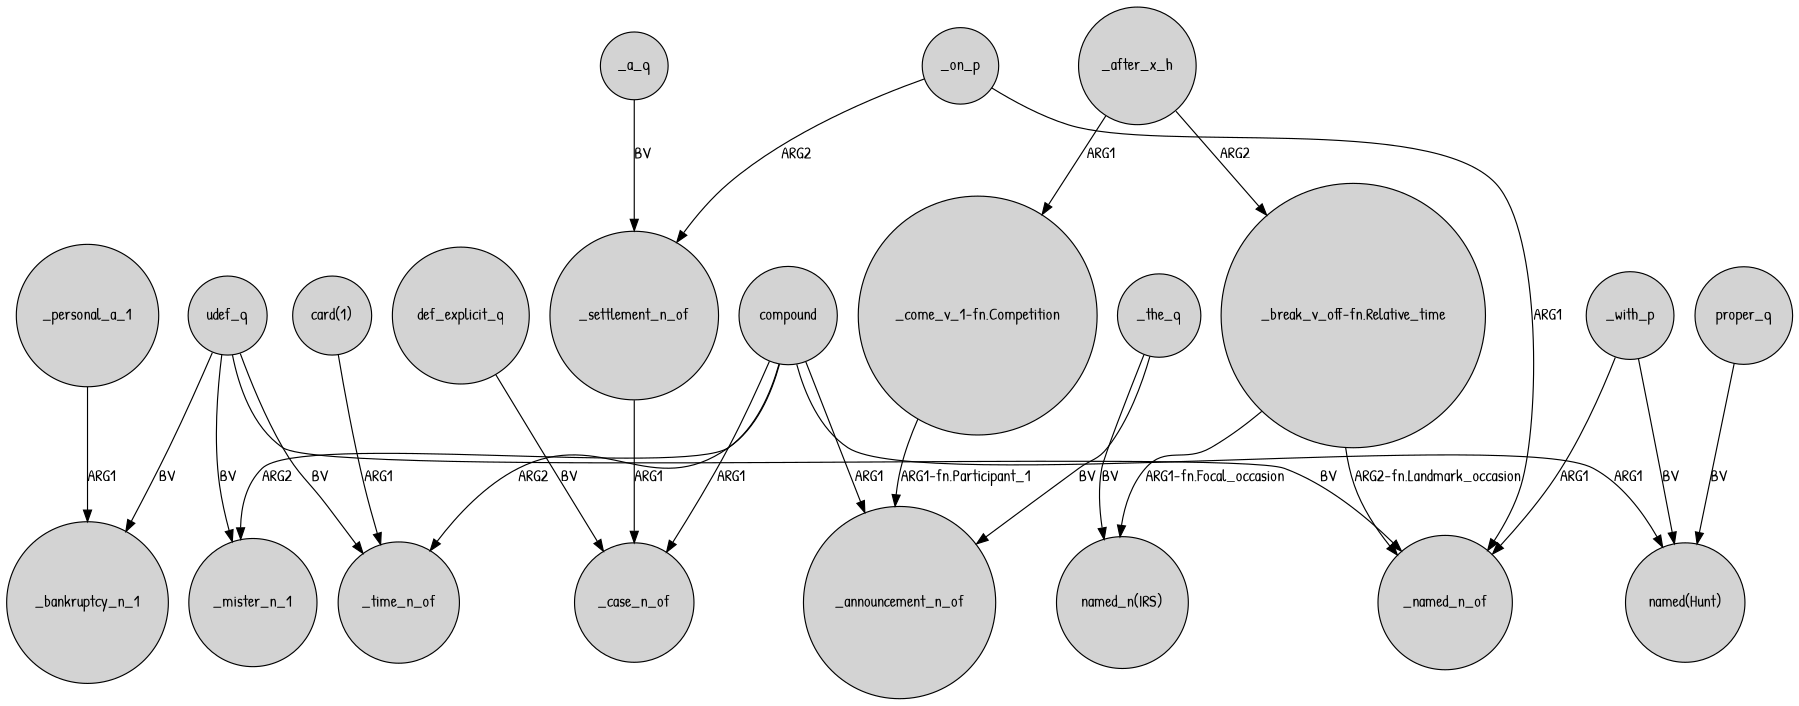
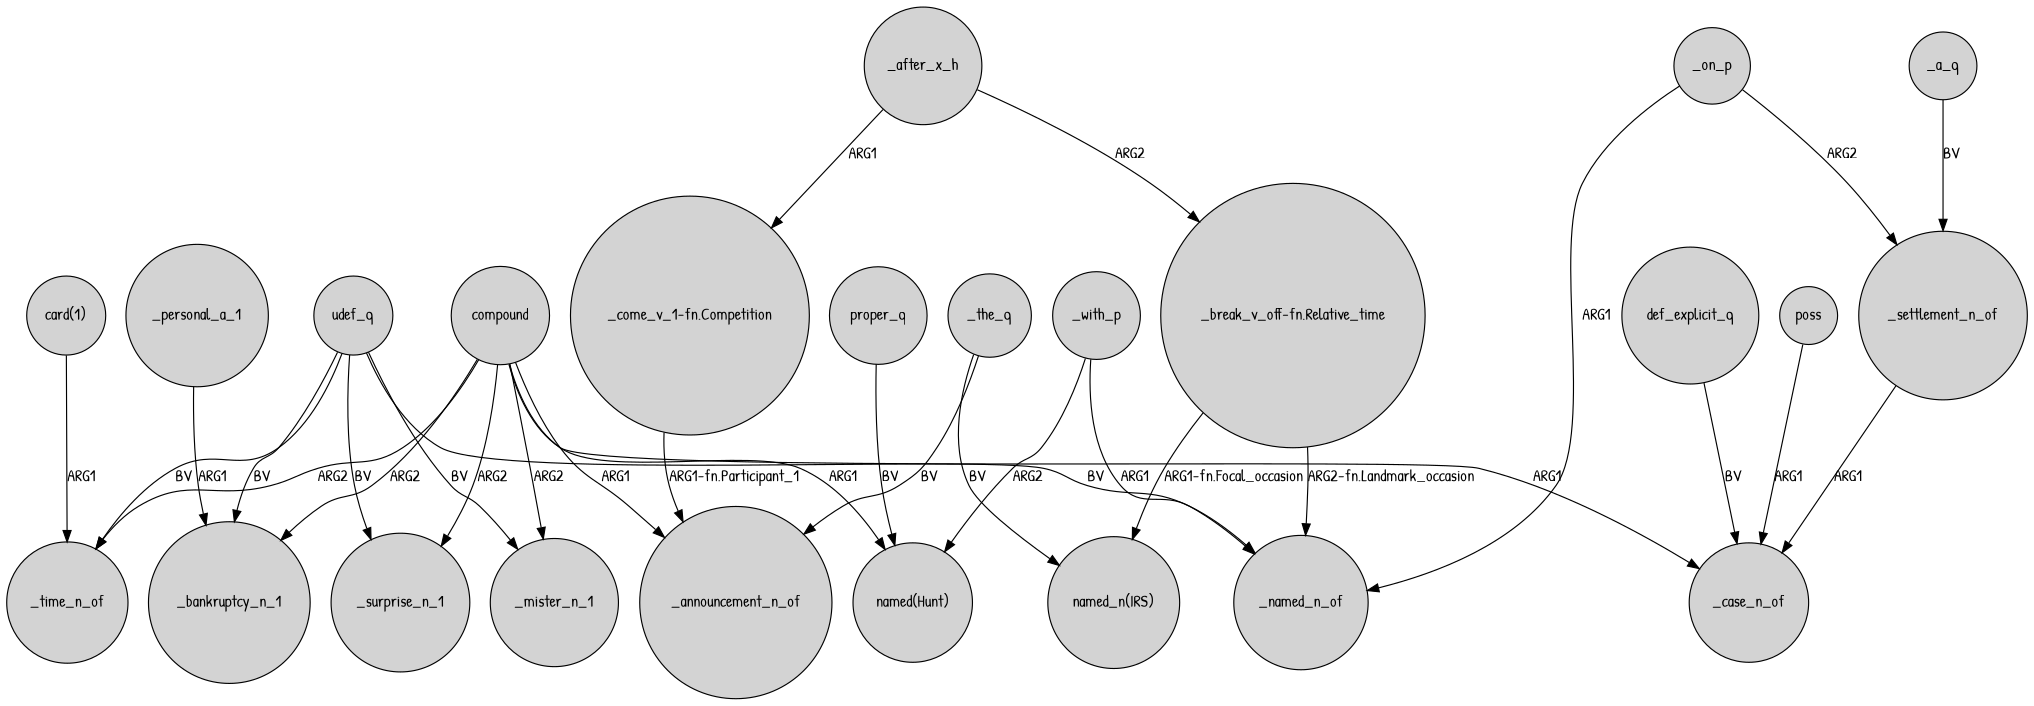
none -> (1809, 316)
none -> (398, 463)
(1671, 477) -> (1028, 477)
none -> (400, 603)
